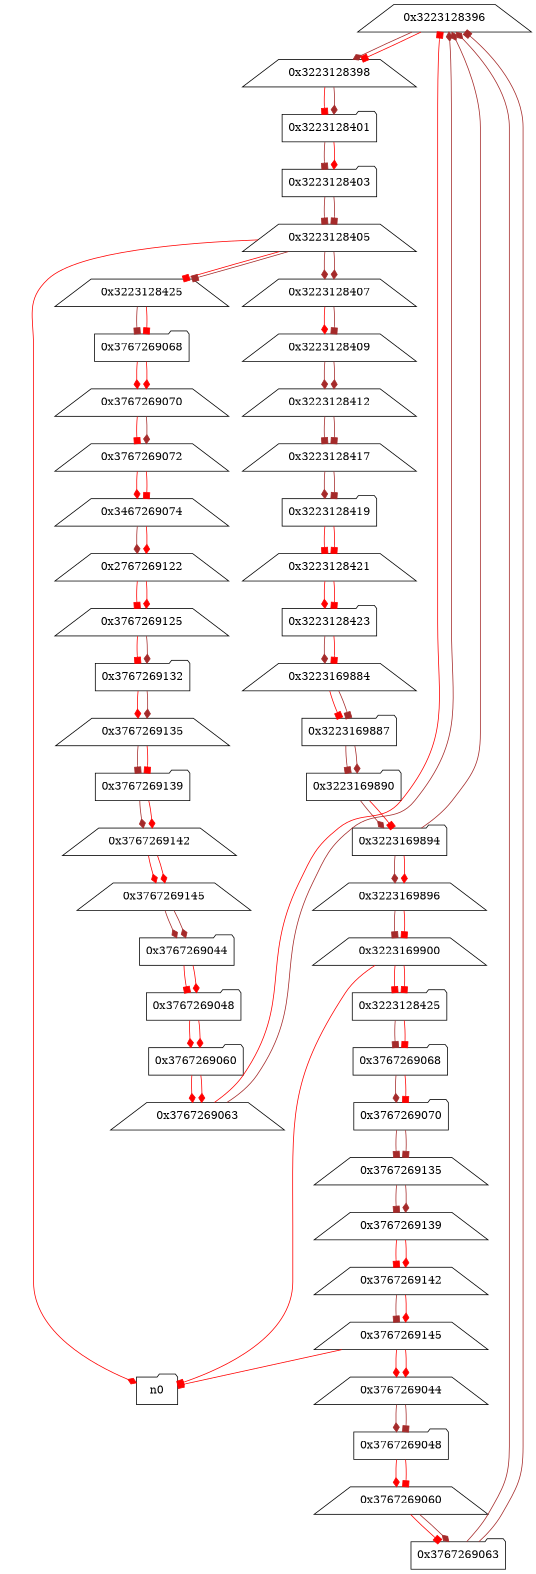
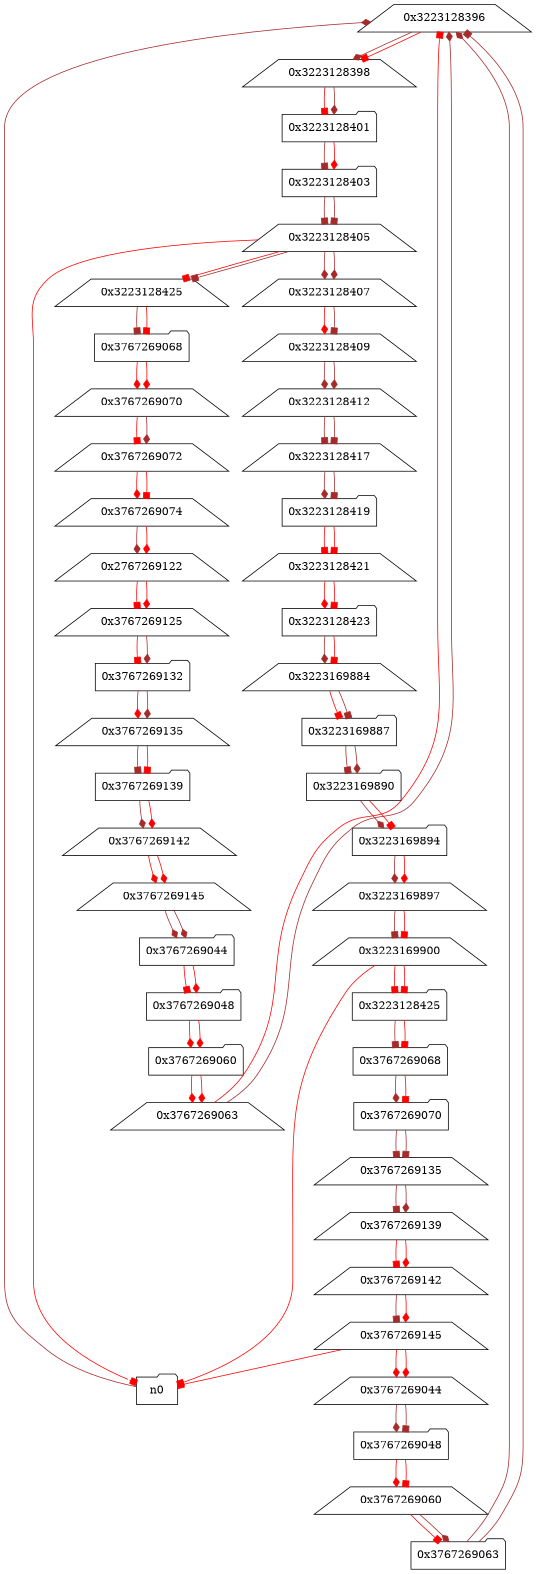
(480, 443) -> (5, 601)
(142, 512) -> (142, 512)
(34, 742) -> (34, 742)
(400, 897) -> (400, 897)
